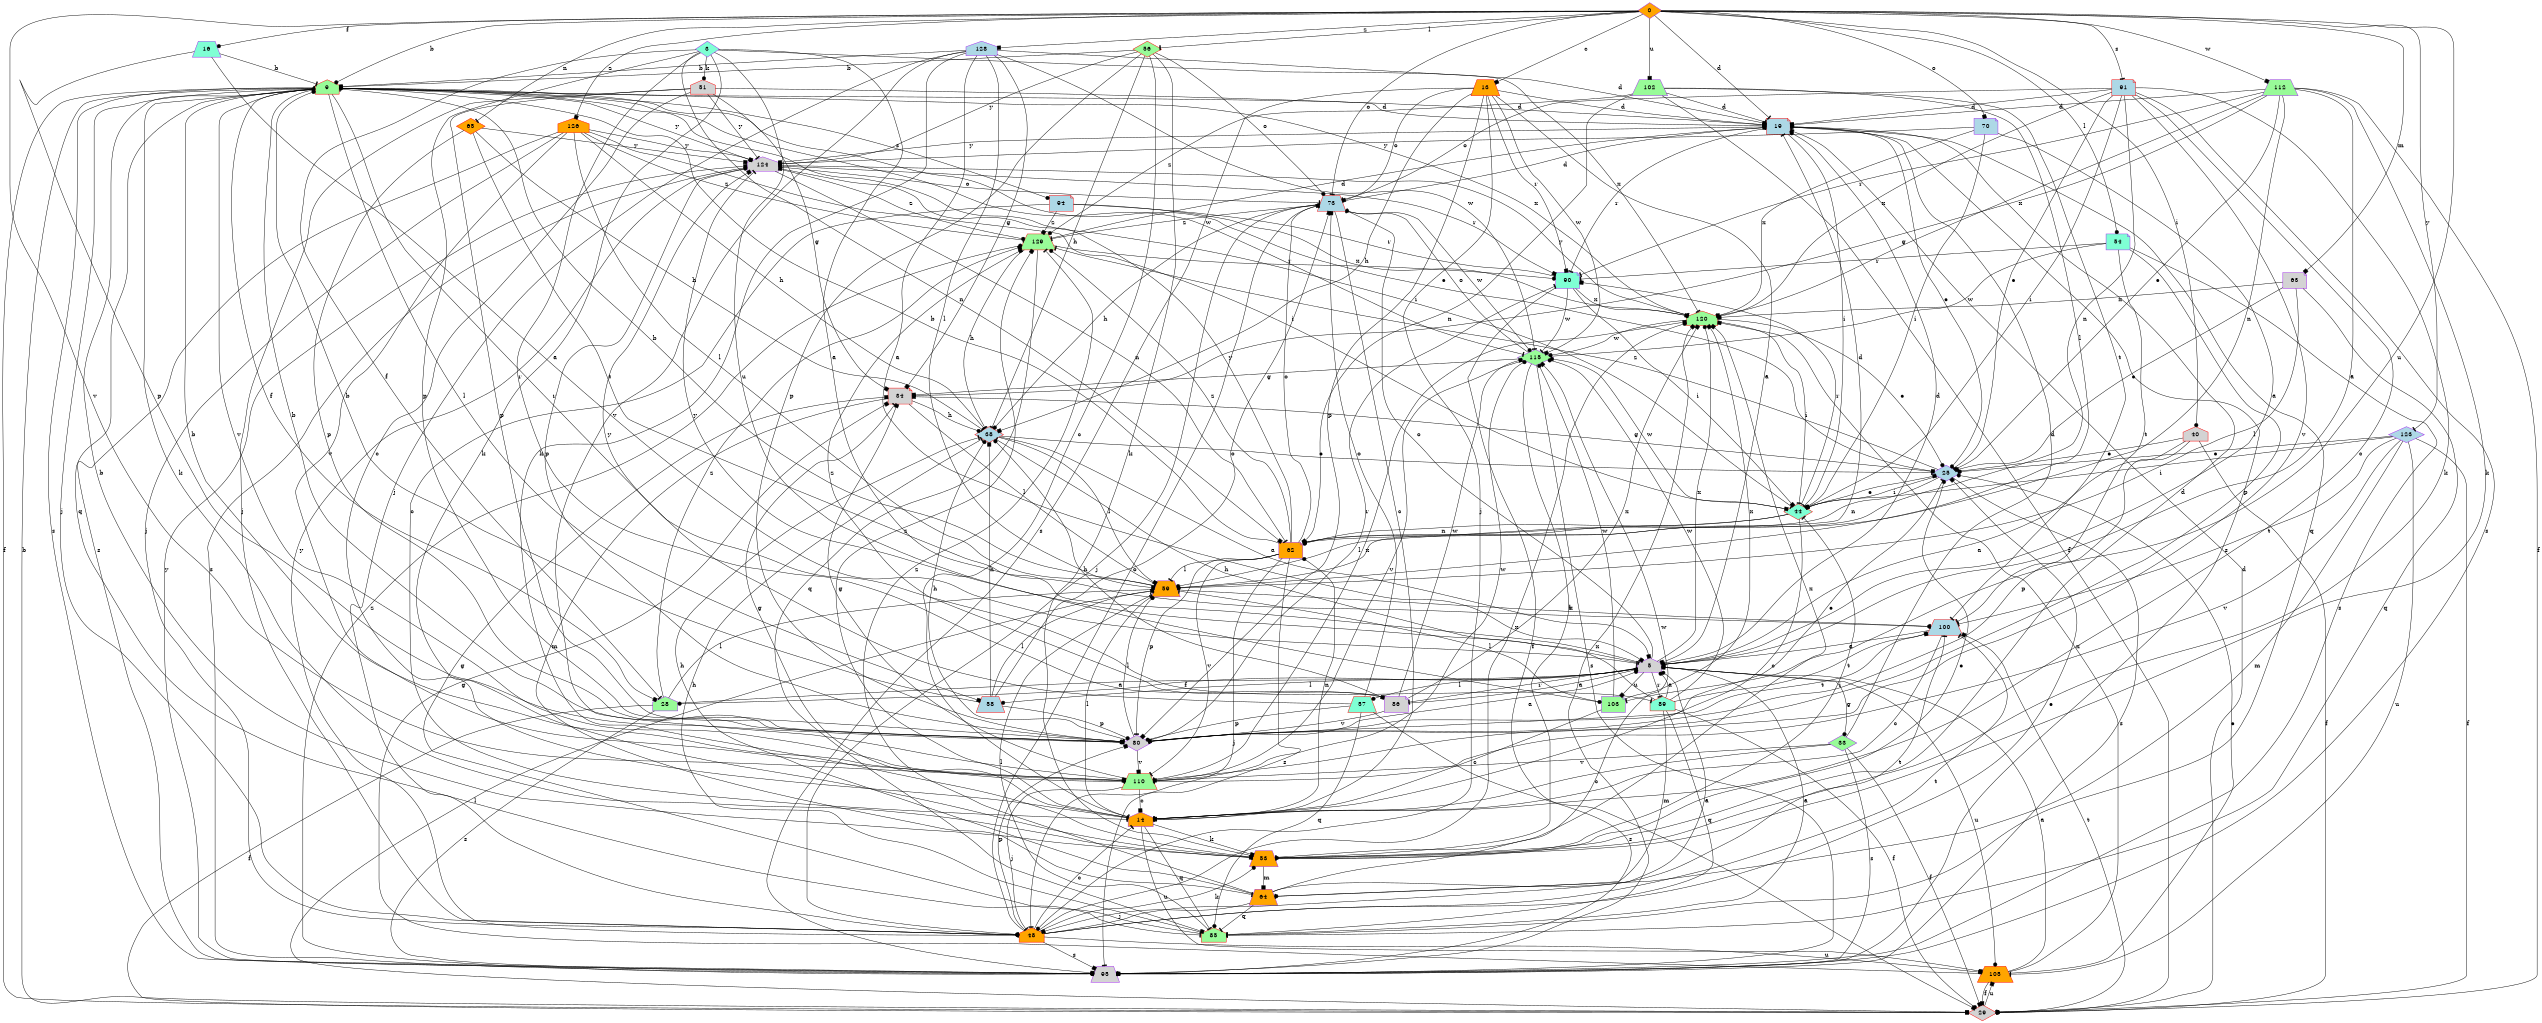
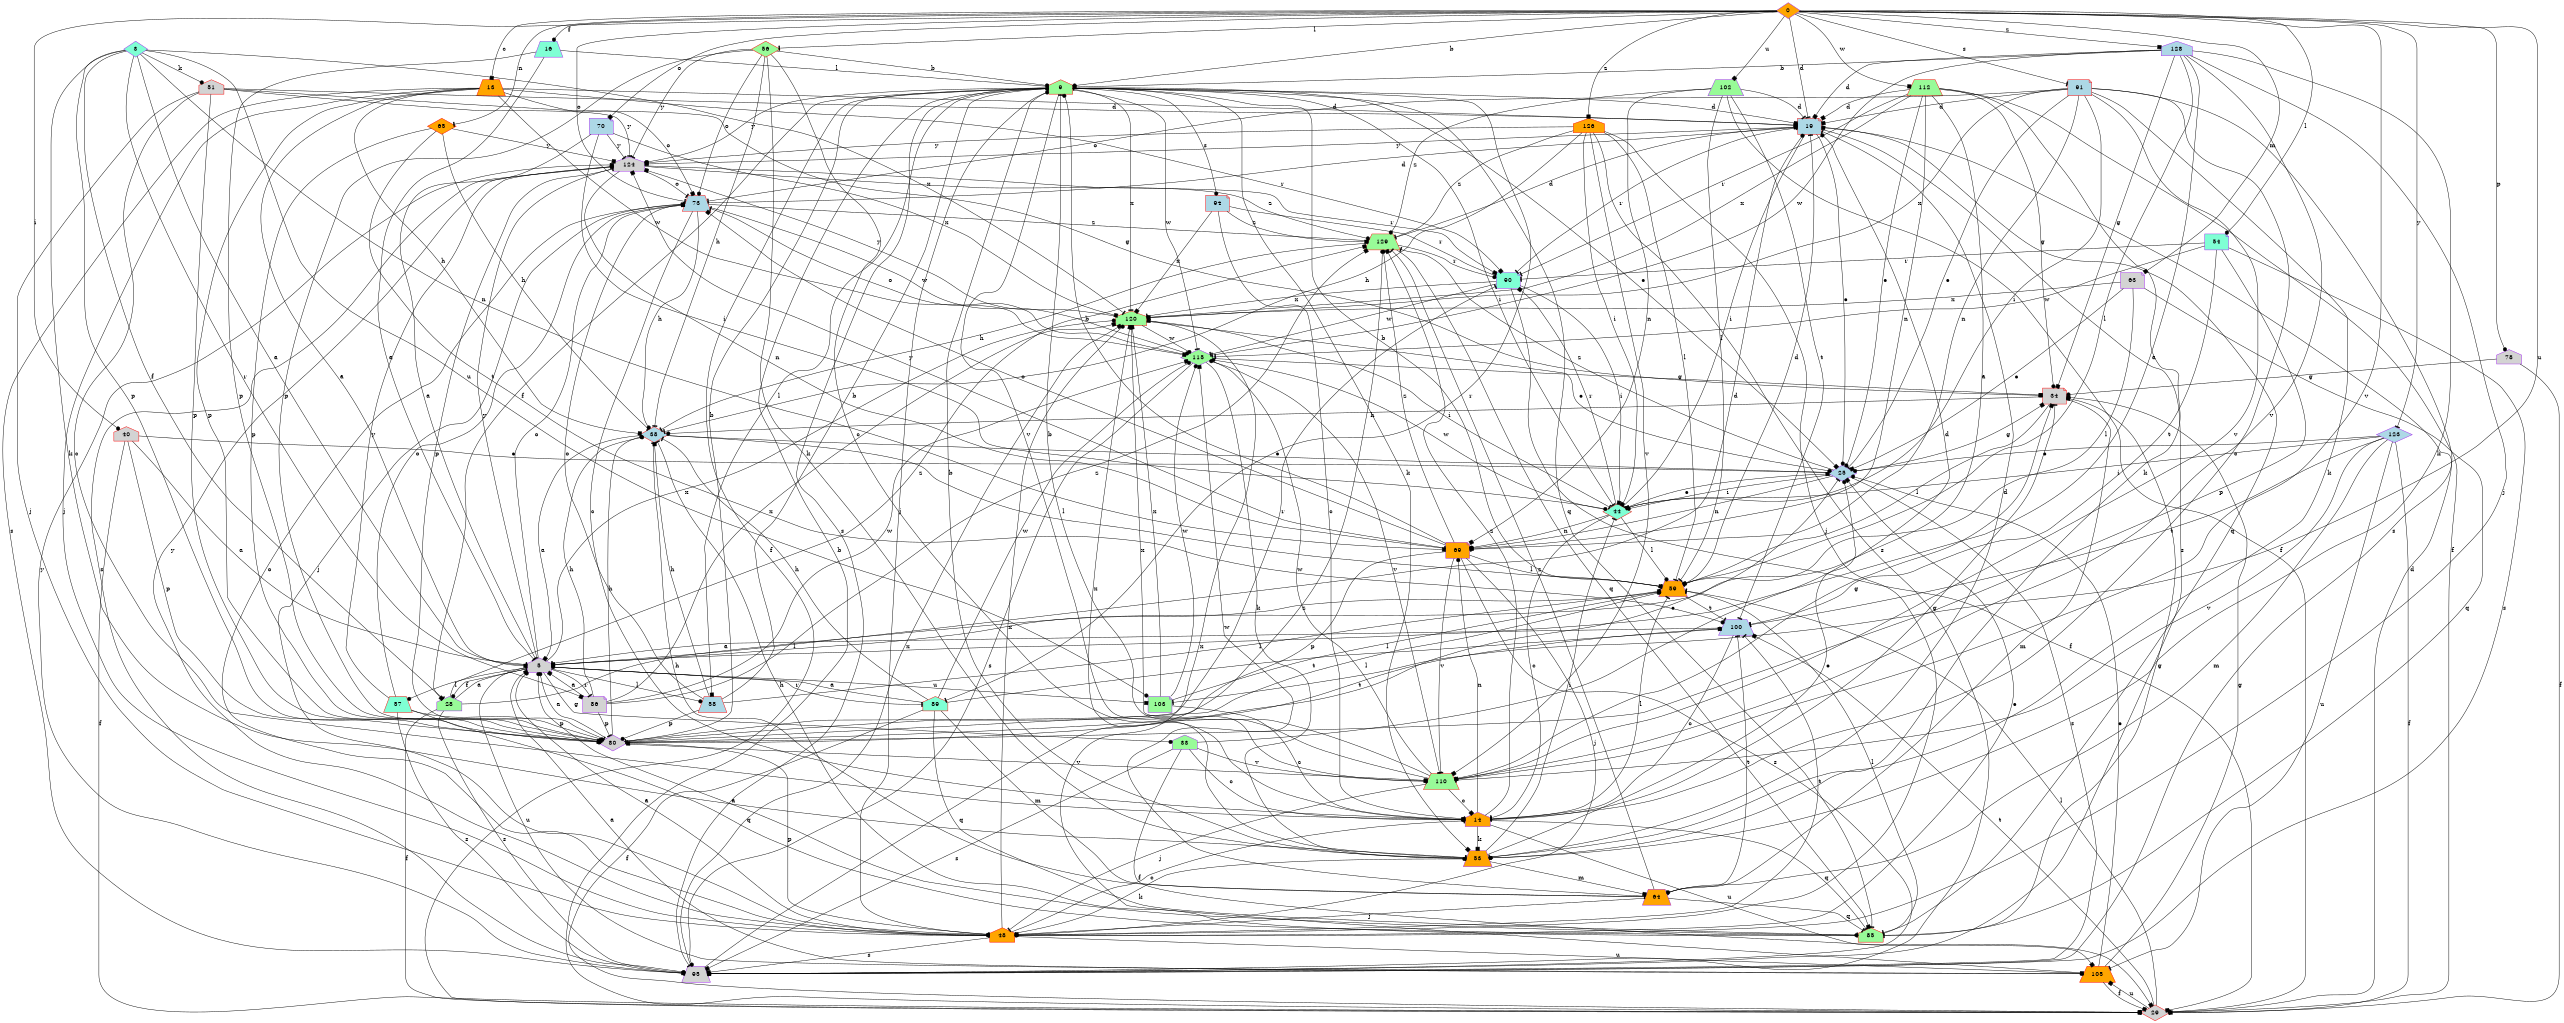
(277, 68) -> (837, 68)
(2280, 88) -> (1925, 88)
none -> (2509, 358)
(1291, 550) -> (1458, 550)
(1945, 627) -> (1736, 627)
(1343, 724) -> (607, 724)
(1842, 743) -> (1185, 743)
